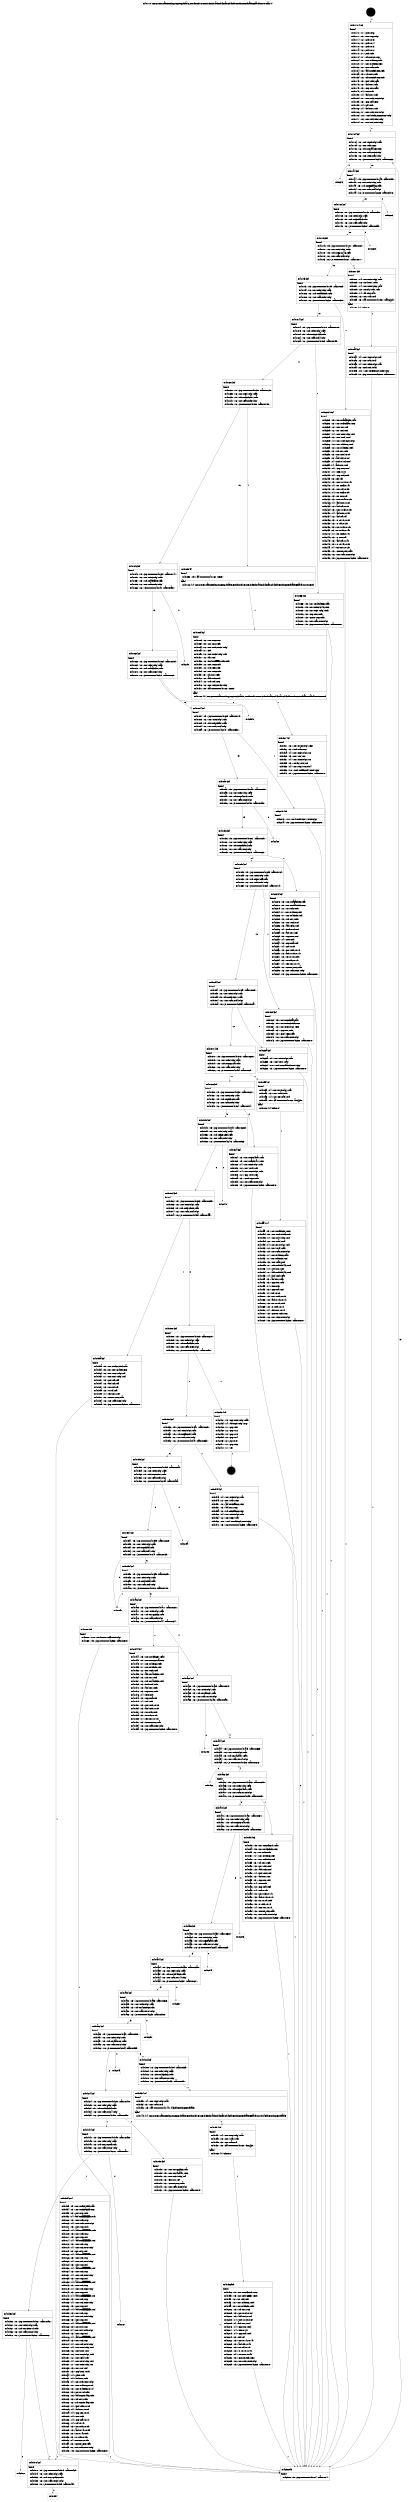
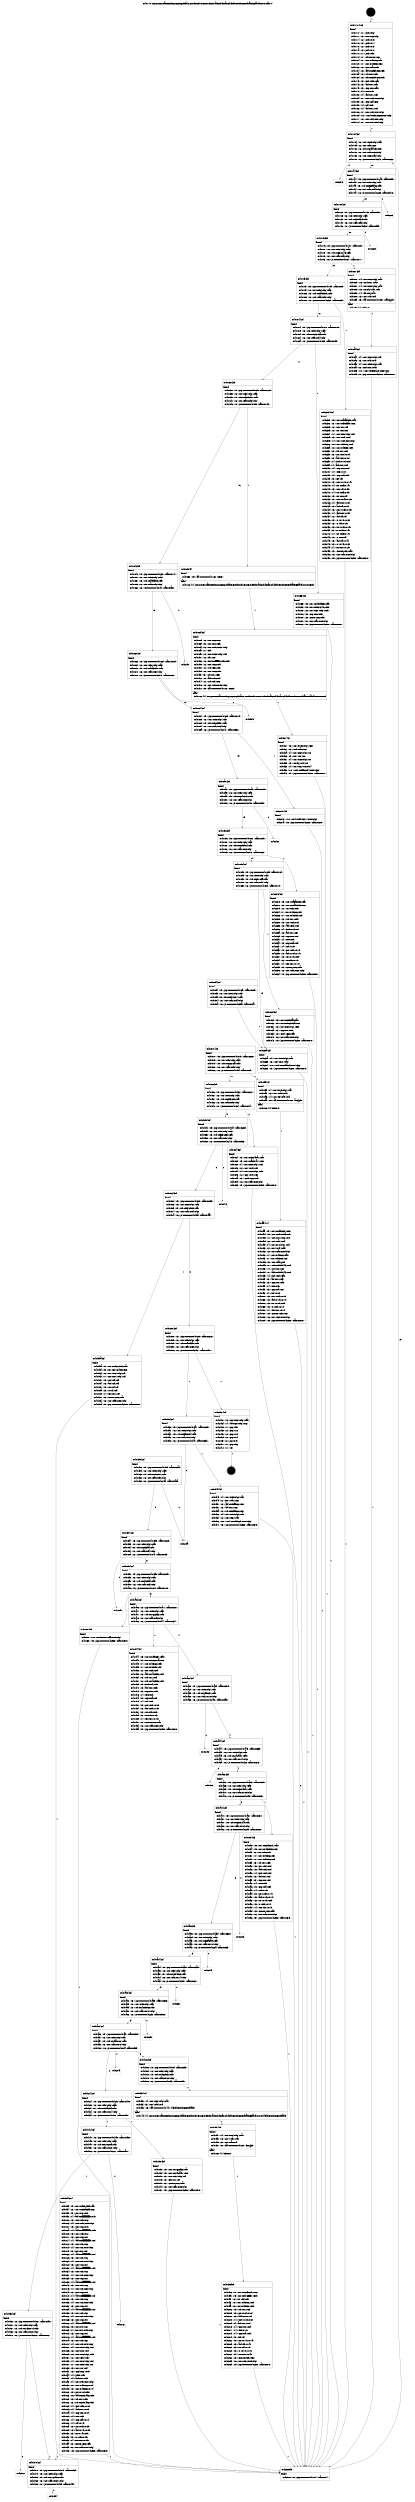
(246, 934) -> (259, 968)
(232, 1026) -> none
(172, 1450) -> (185, 1492)
(119, 1599) -> (126, 1609)
(239, 1769) -> (237, 1768)
